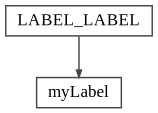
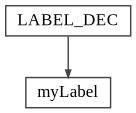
(79, 21) -> (68, 21)
